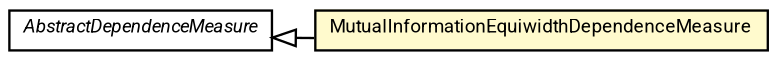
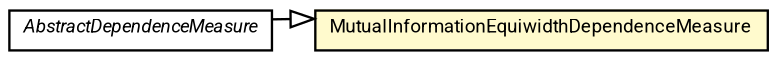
(305, 38) -> (281, 19)
